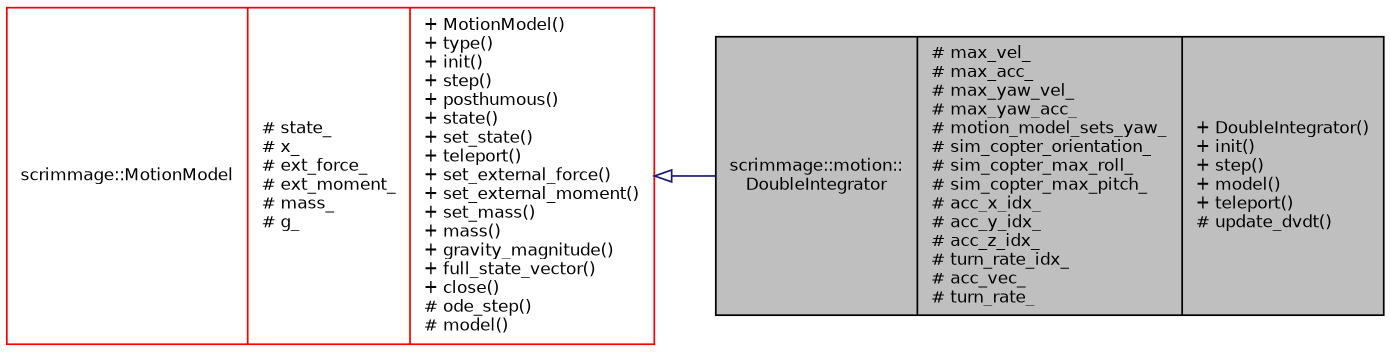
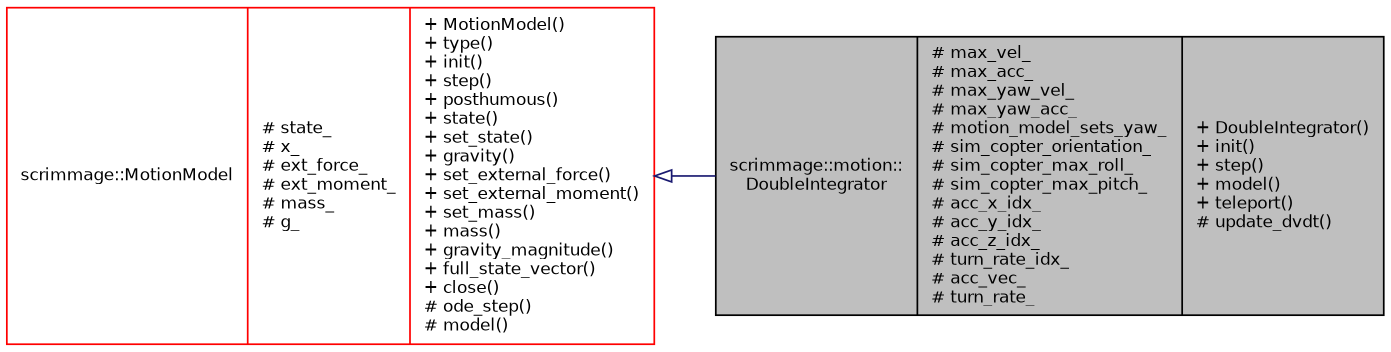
(473, 156) -> (470, 156)
